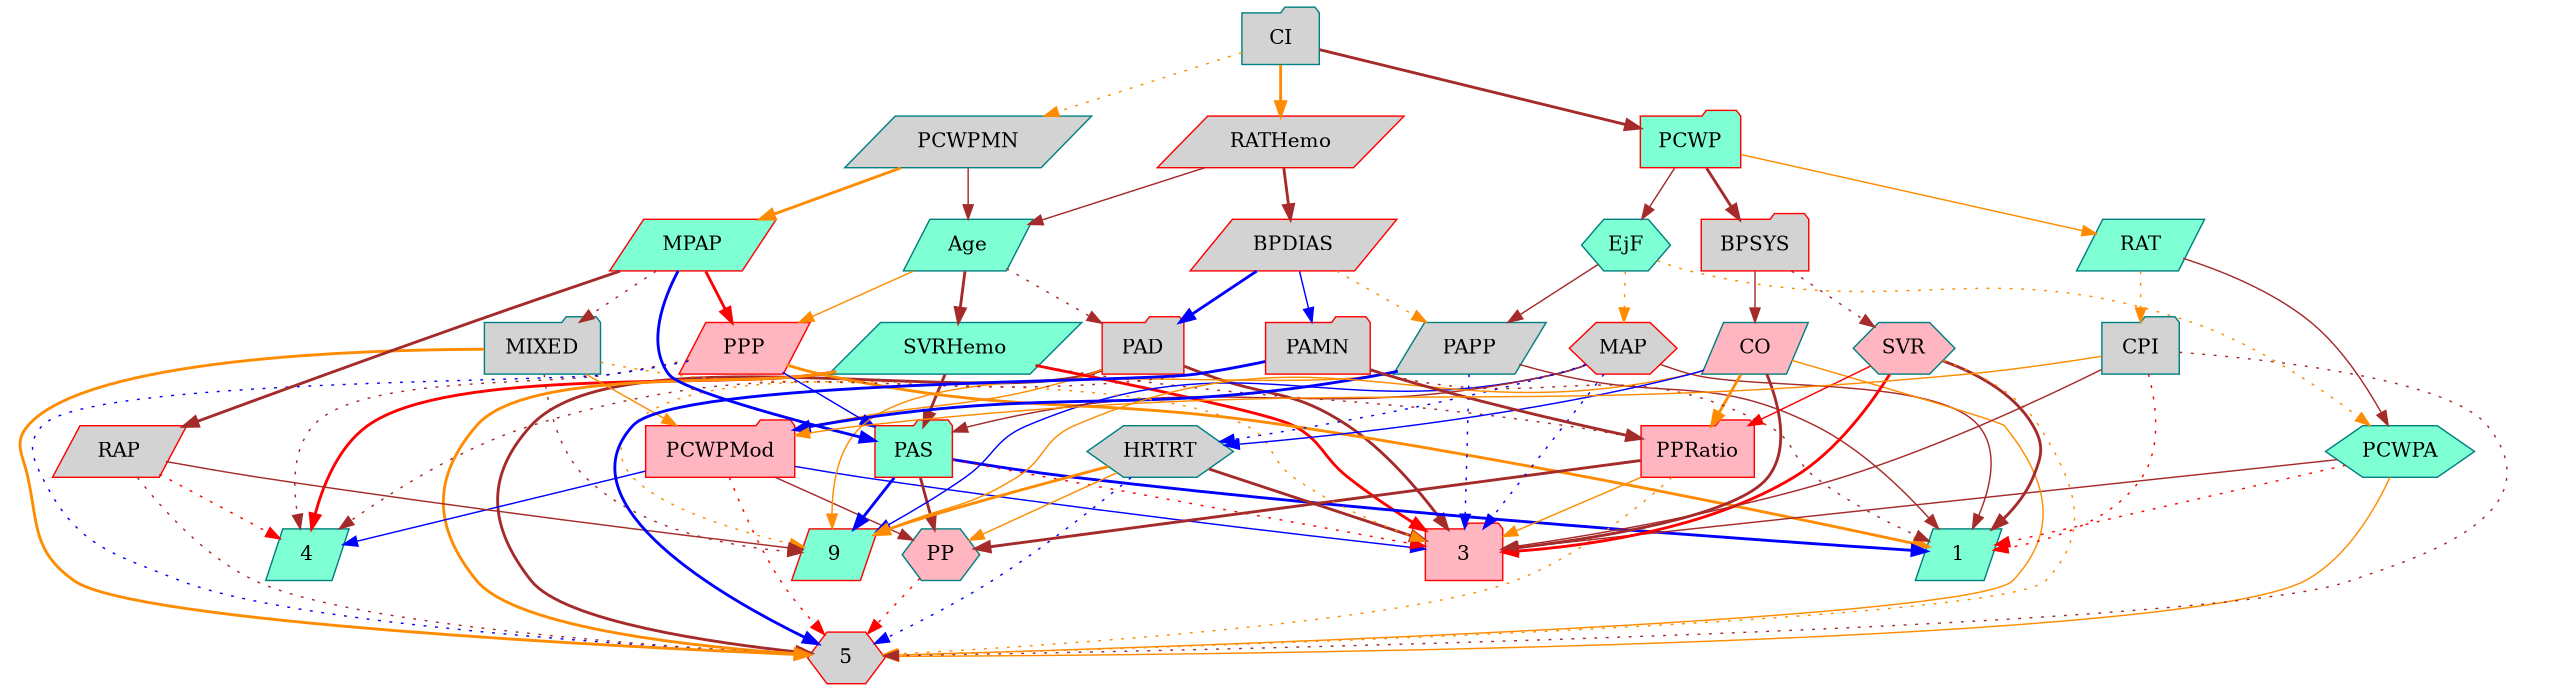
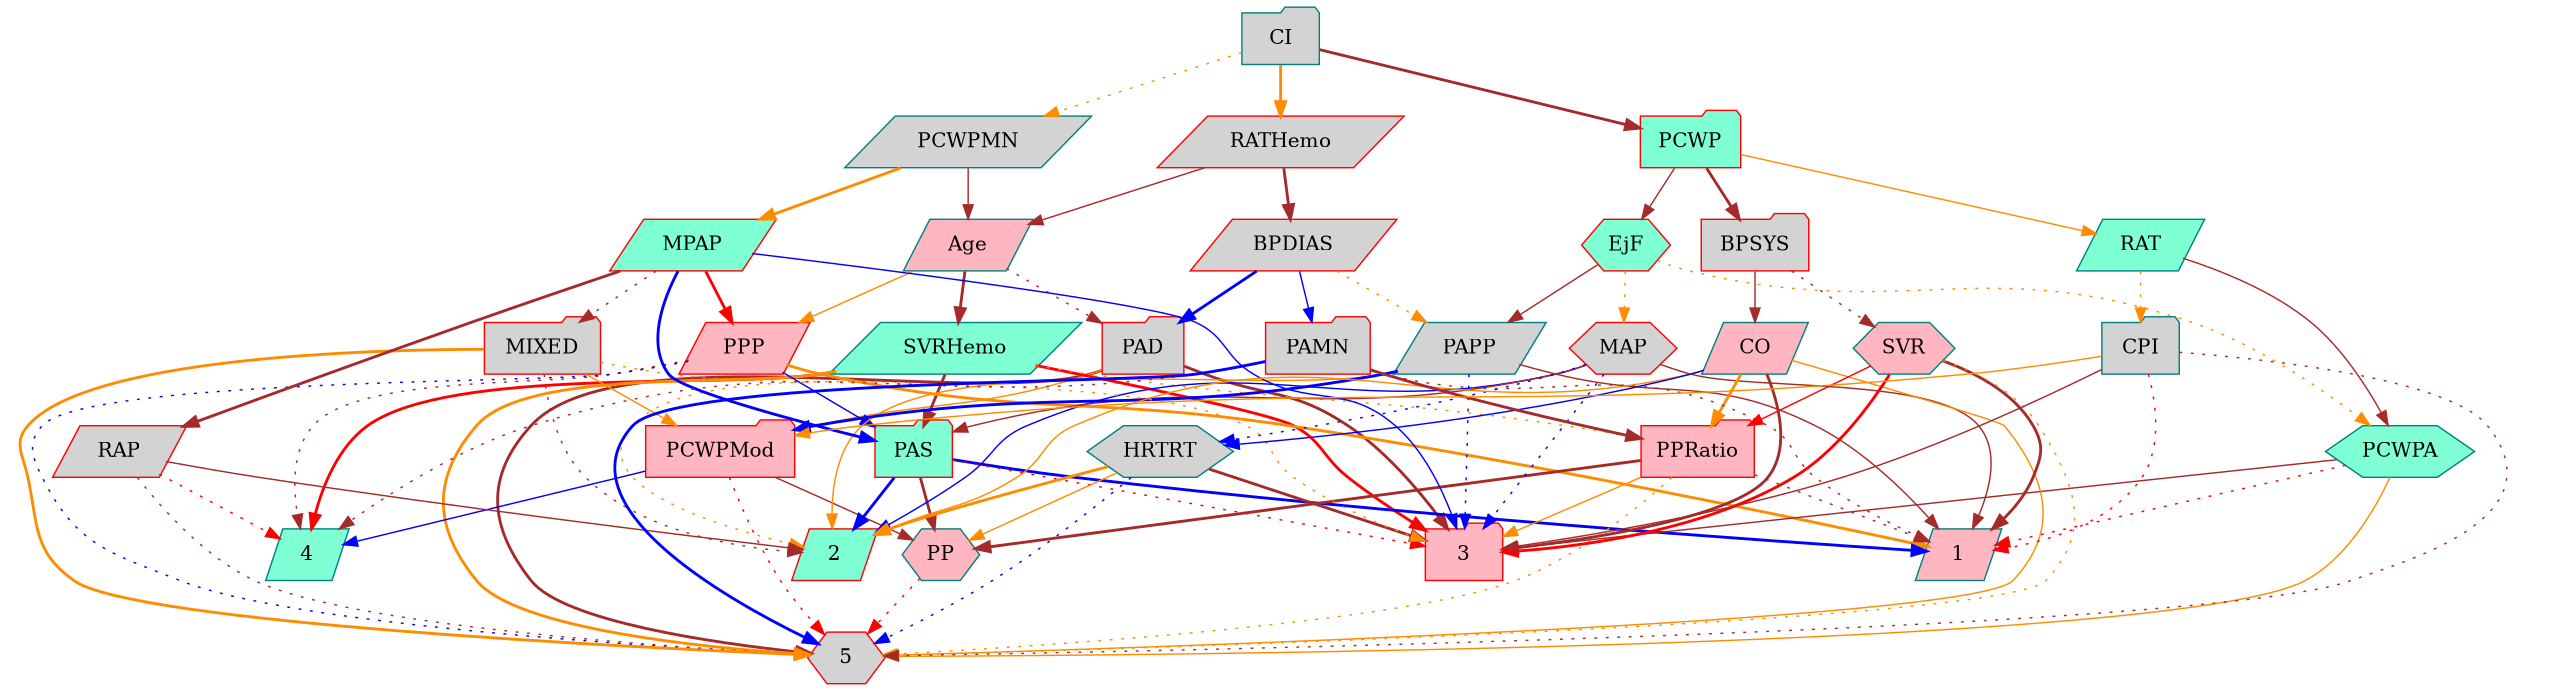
(968, 245) -> (968, 245)
(1626, 245) -> (1626, 245)
(542, 348) -> (542, 348)
(1449, 411) -> (1449, 411)
none -> (1831, 504)
(1118, 512) -> (1142, 309)
(835, 555) -> (835, 555)
(1959, 555) -> (1959, 555)
